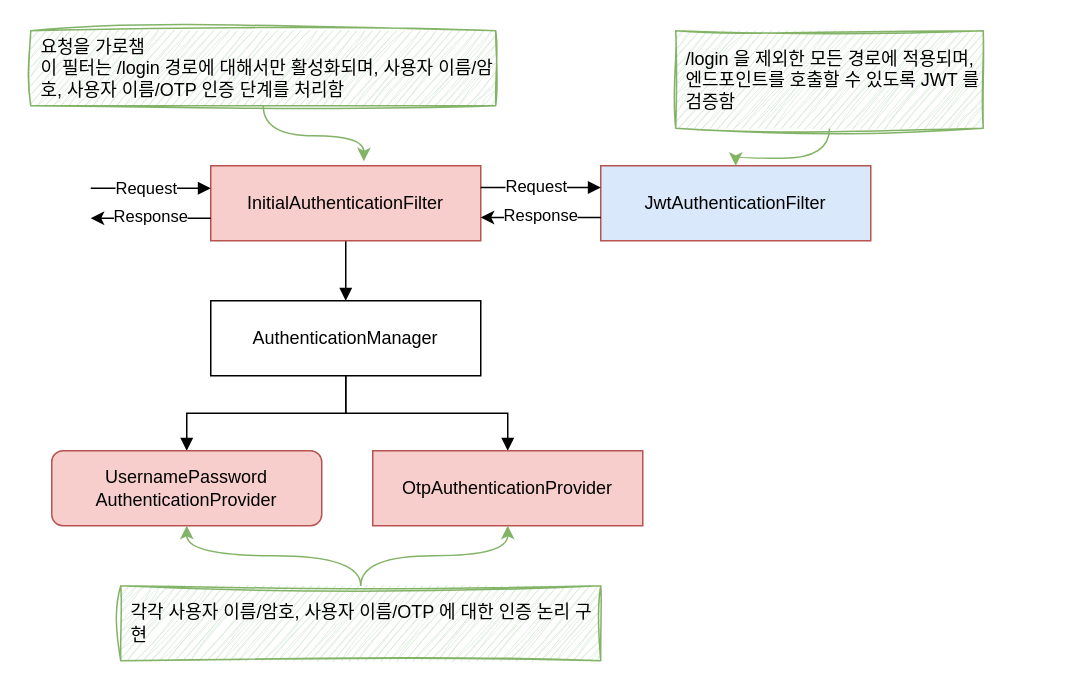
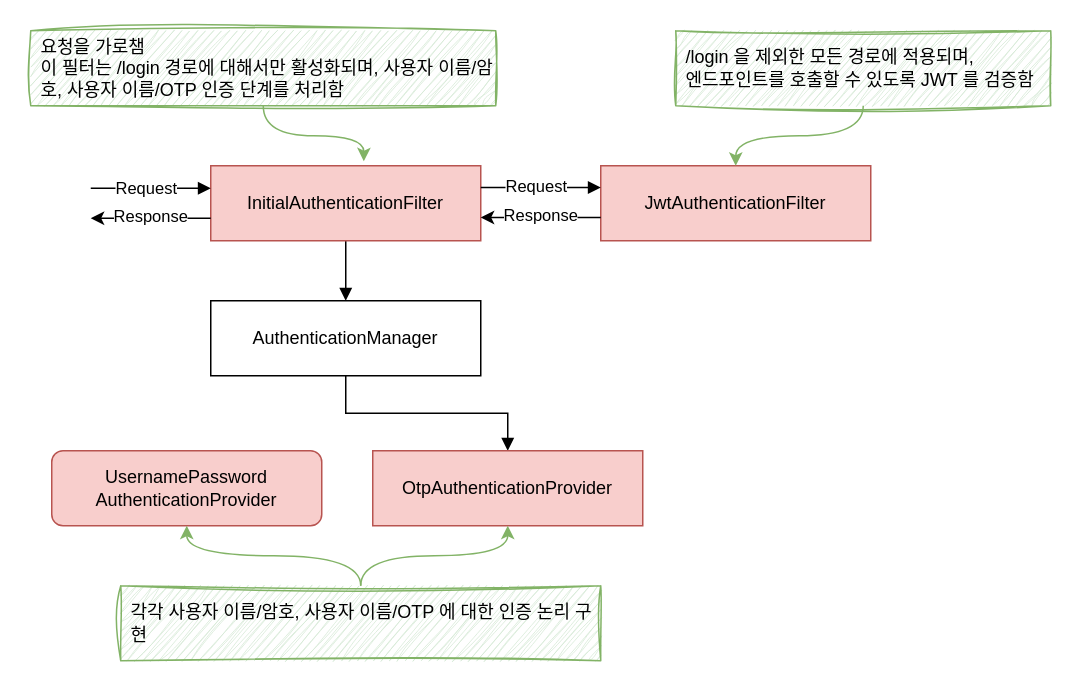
(830, 80) -> (863, 68)
(736, 203) -> (736, 203)
(253, 413) -> none
